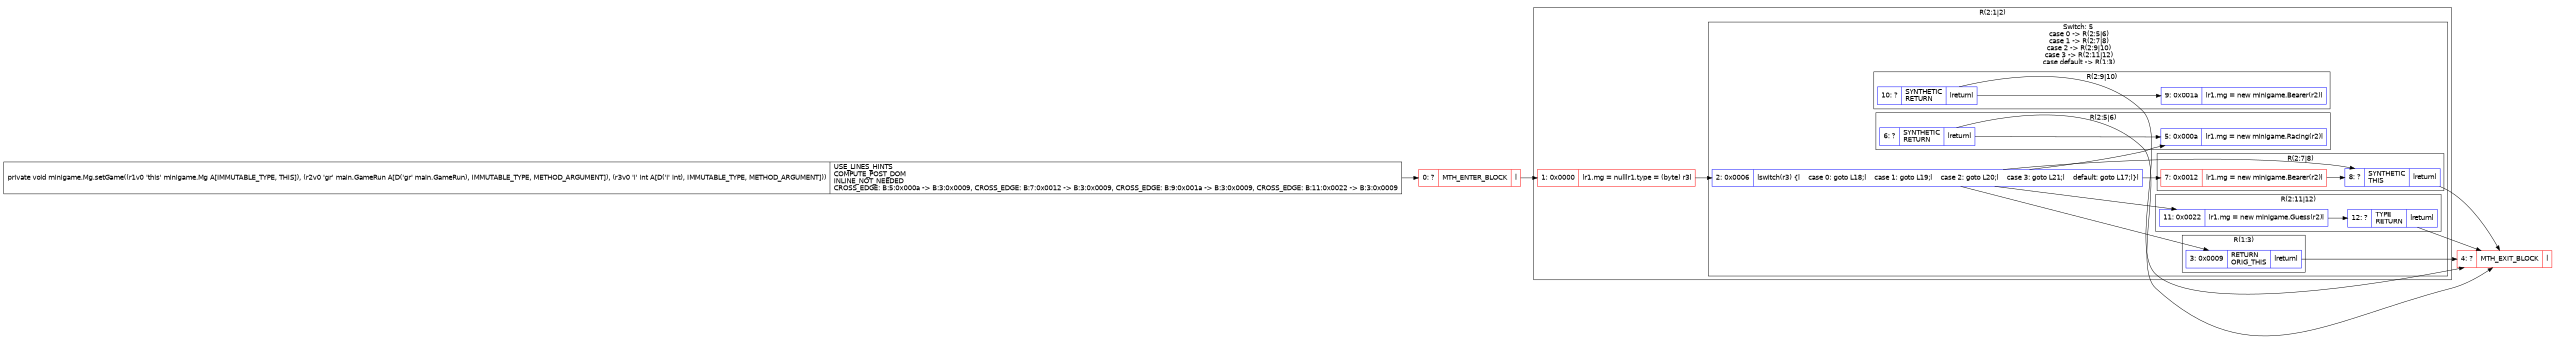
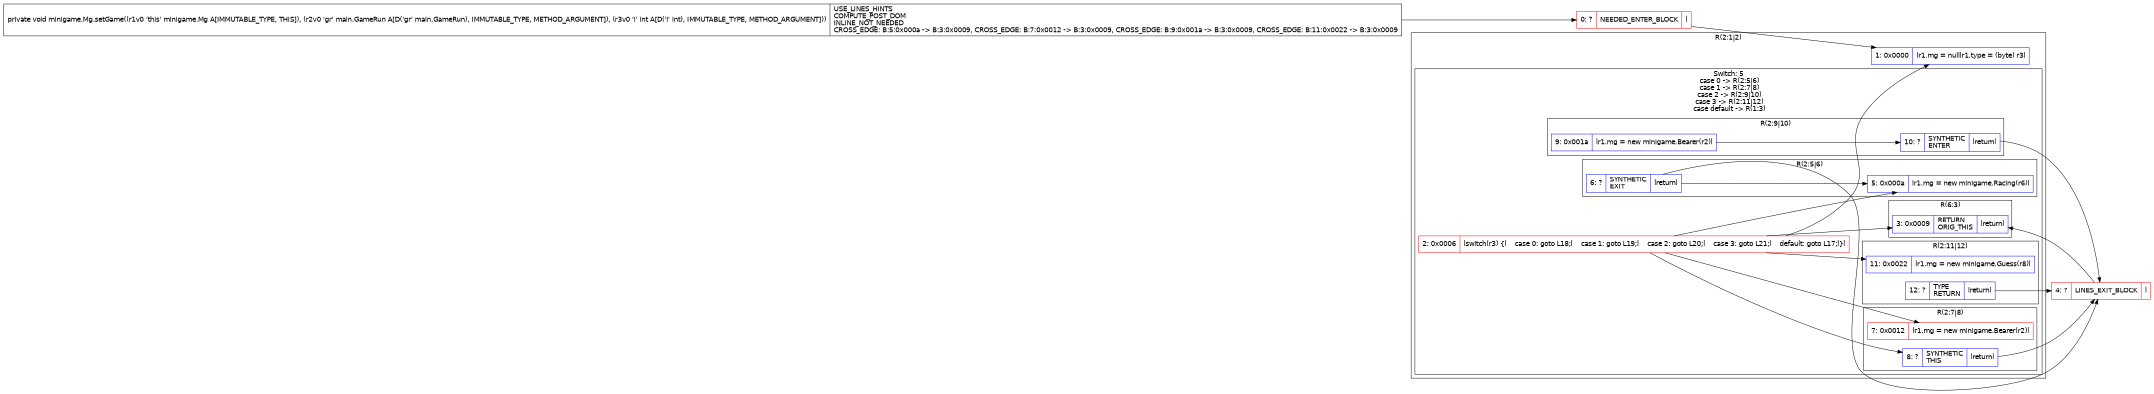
(2067, 96) -> (1806, 142)
(1919, 99) -> (1939, 146)
(2264, 137) -> (1971, 184)
(1917, 140) -> (1617, 187)
(1475, 178) -> (1639, 20)
(1616, 178) -> (1950, 56)
(1701, 178) -> (1856, 149)
(1927, 178) -> (1634, 244)
(2333, 178) -> none
(2266, 218) -> (1973, 264)
(2335, 218) -> none
(2244, 241) -> (1950, 206)
(2377, 259) -> (2059, 247)
(2510, 259) -> (2106, 291)
